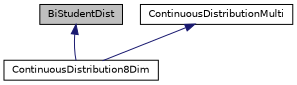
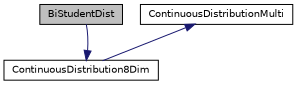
(75, 47) -> (88, 37)
